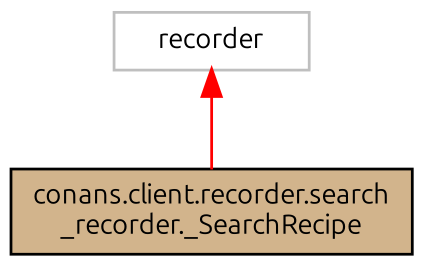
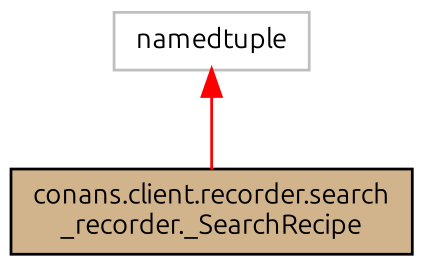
(212, 41) -> (212, 41)
